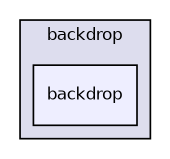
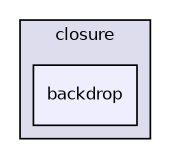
(85, 36) -> (85, 36)
